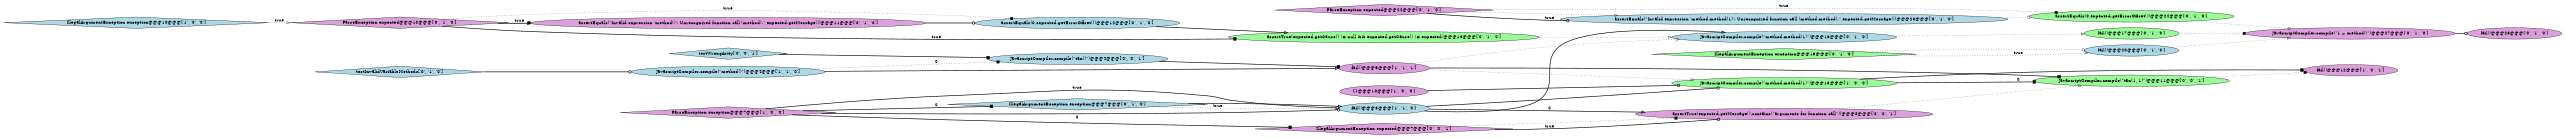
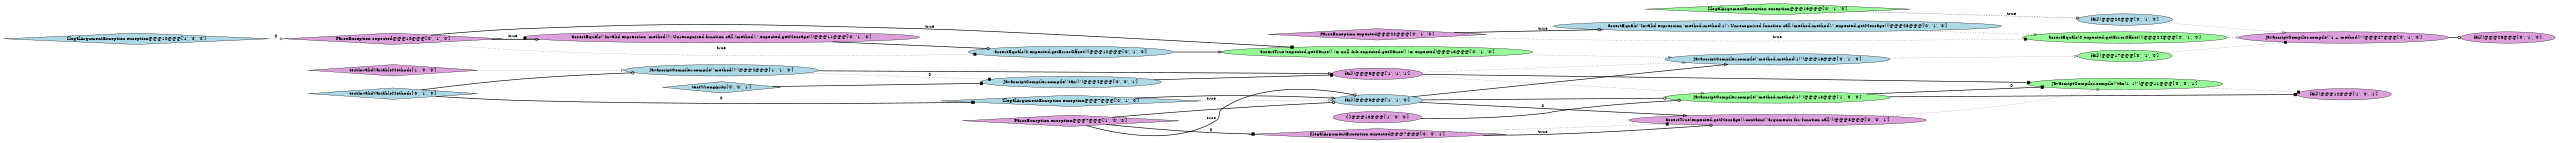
(279, 20) -> (276, 36)
none -> (393, 70)
(896, 109) -> (703, 103)
